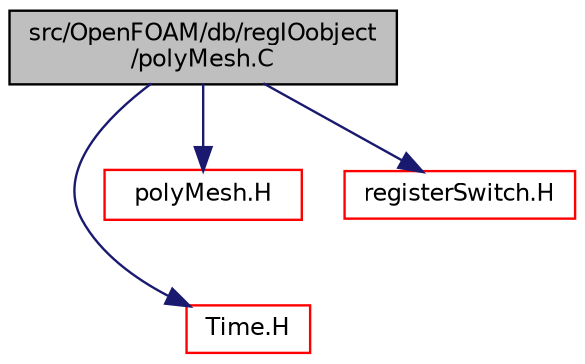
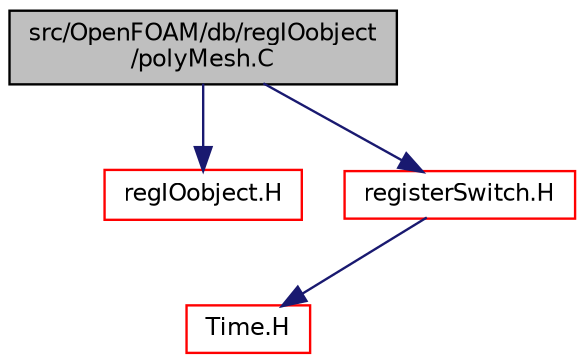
(203, 195) -> (203, 195)
(75, 196) -> (364, 256)
